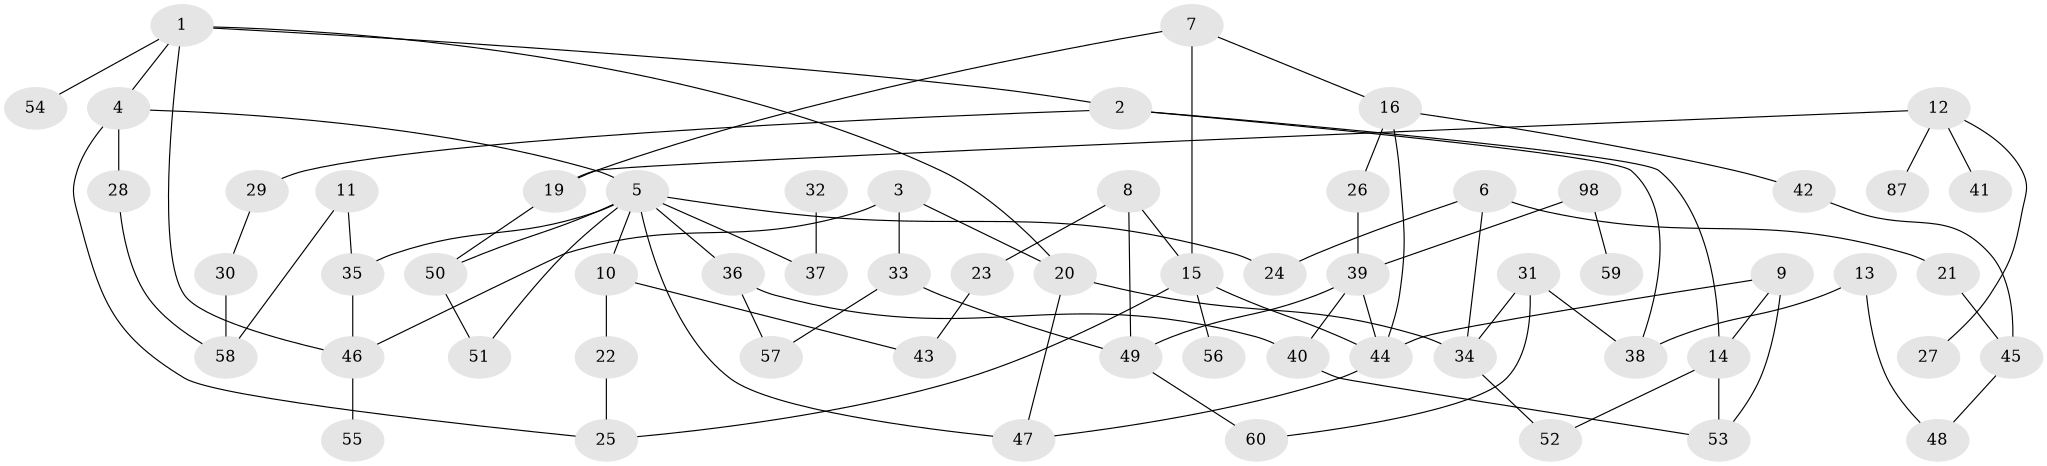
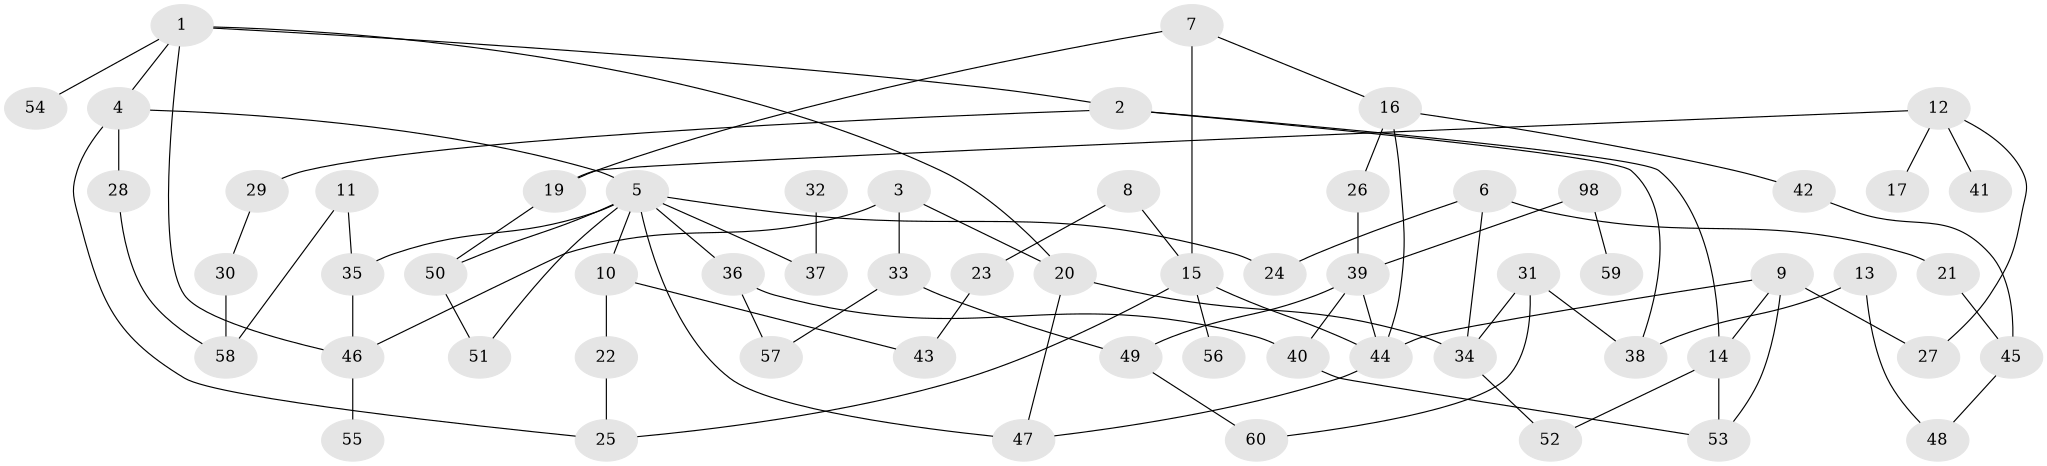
(1897, 191) -> (1897, 191)
(1130, 274) -> none
none -> (1855, 316)
